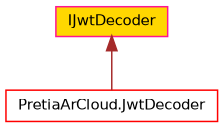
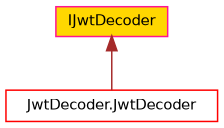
(112, 106) -> (112, 106)
